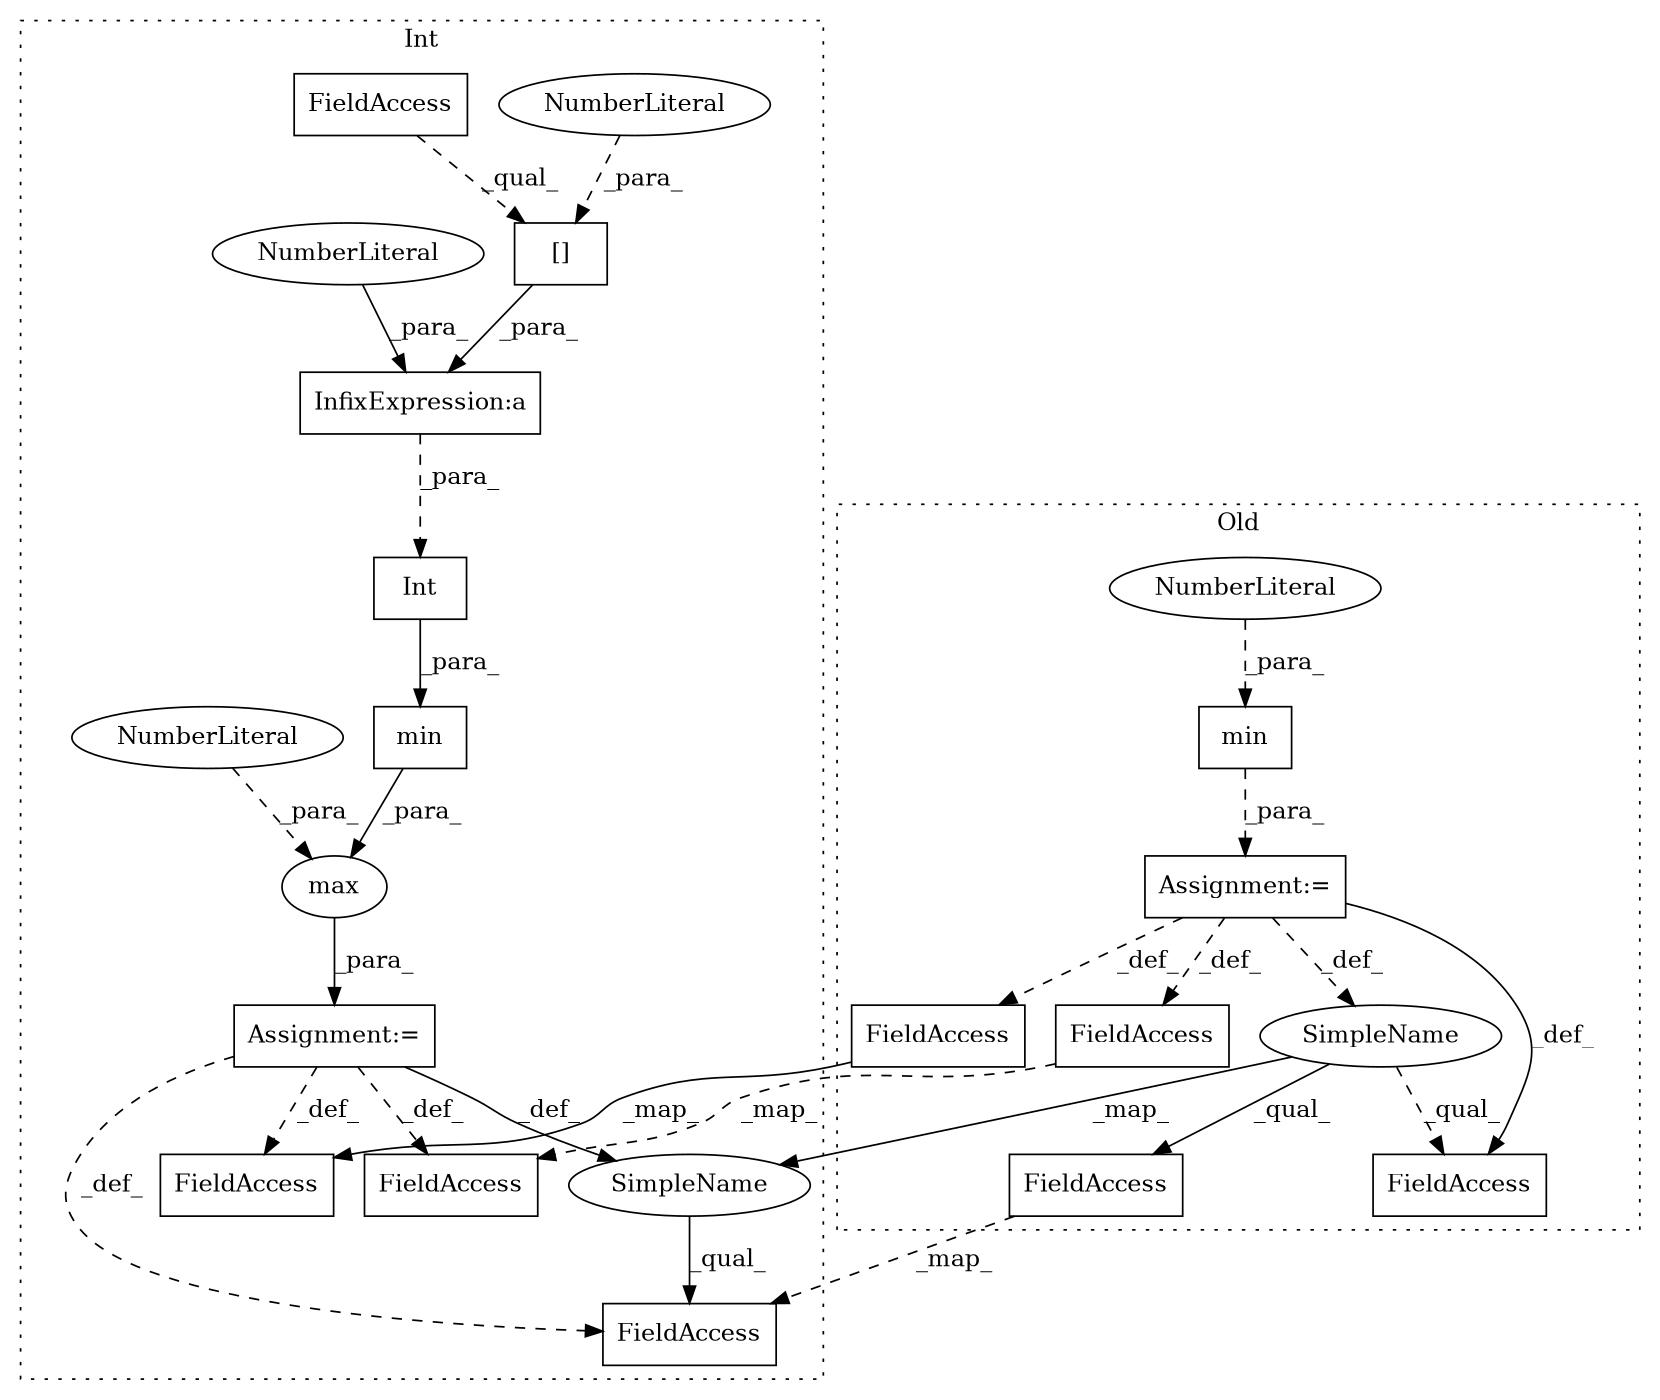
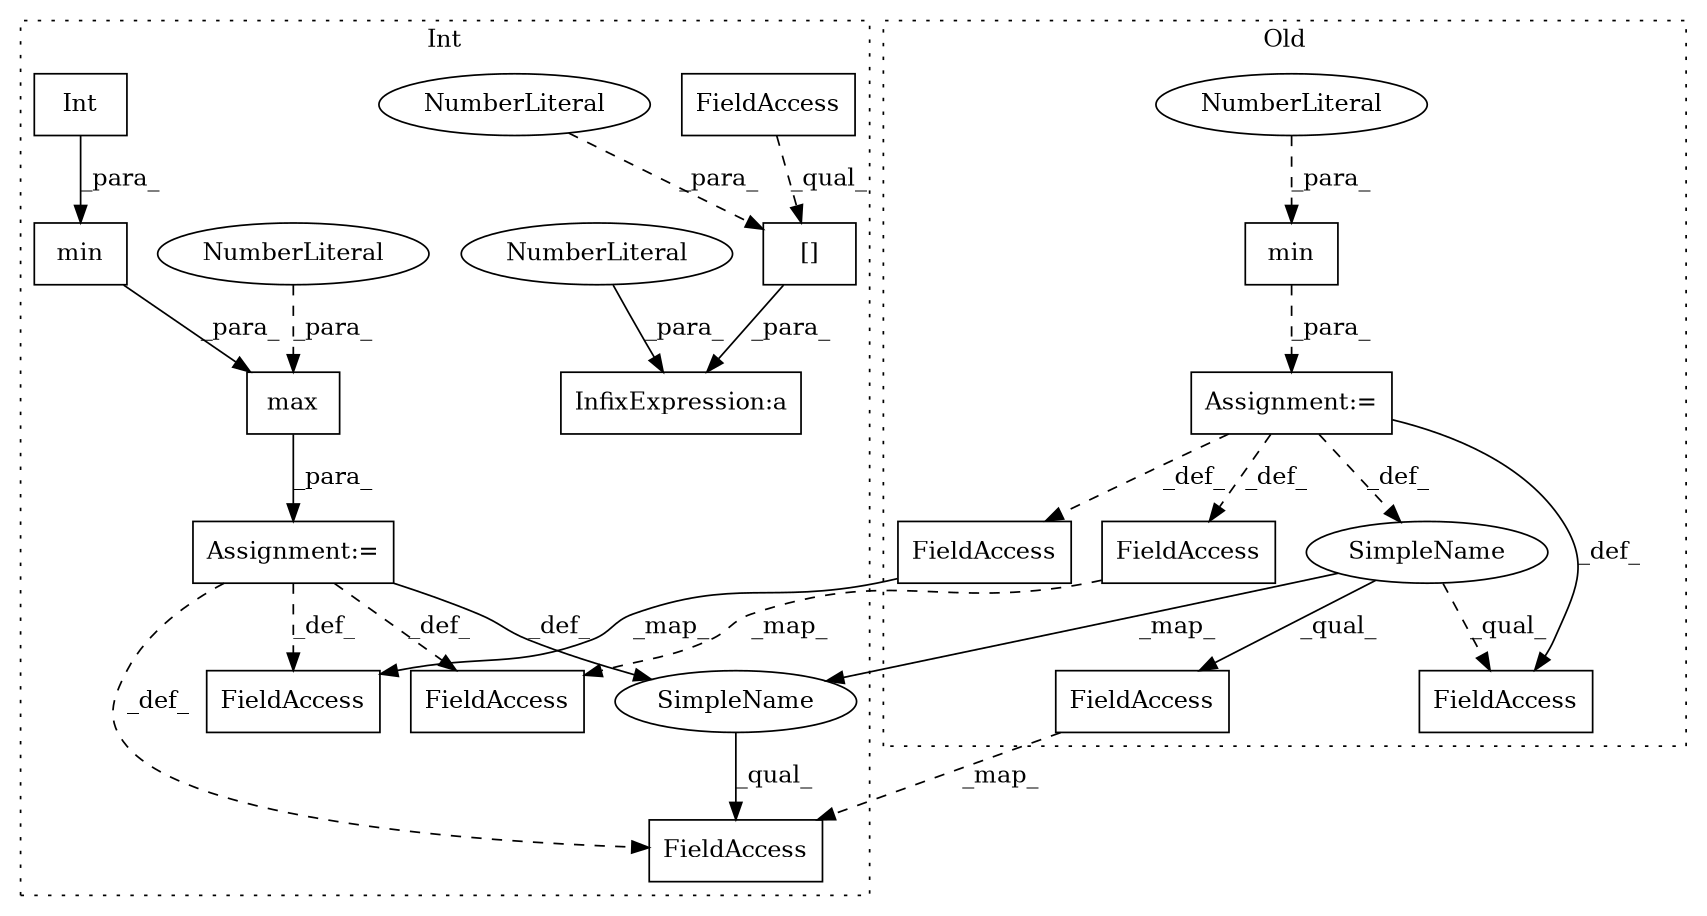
(420, 487) -> none
(334, 887) -> (293, 403)
